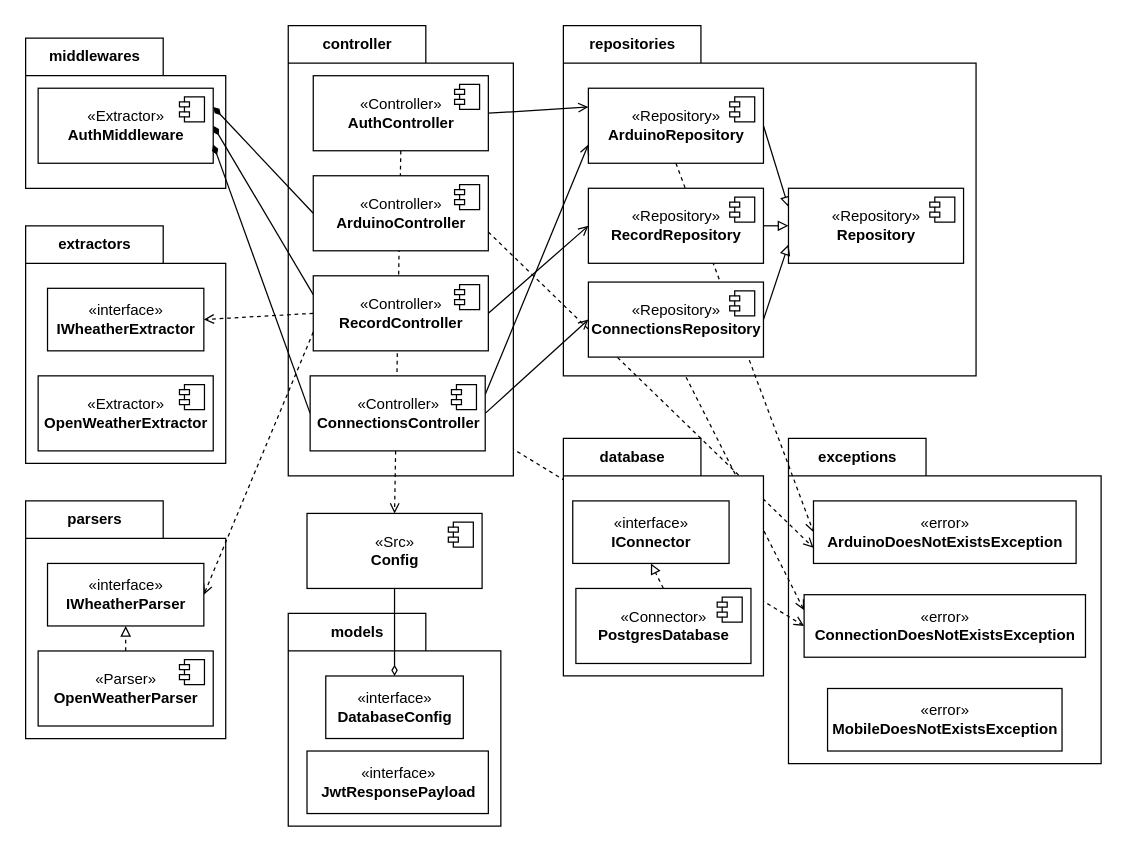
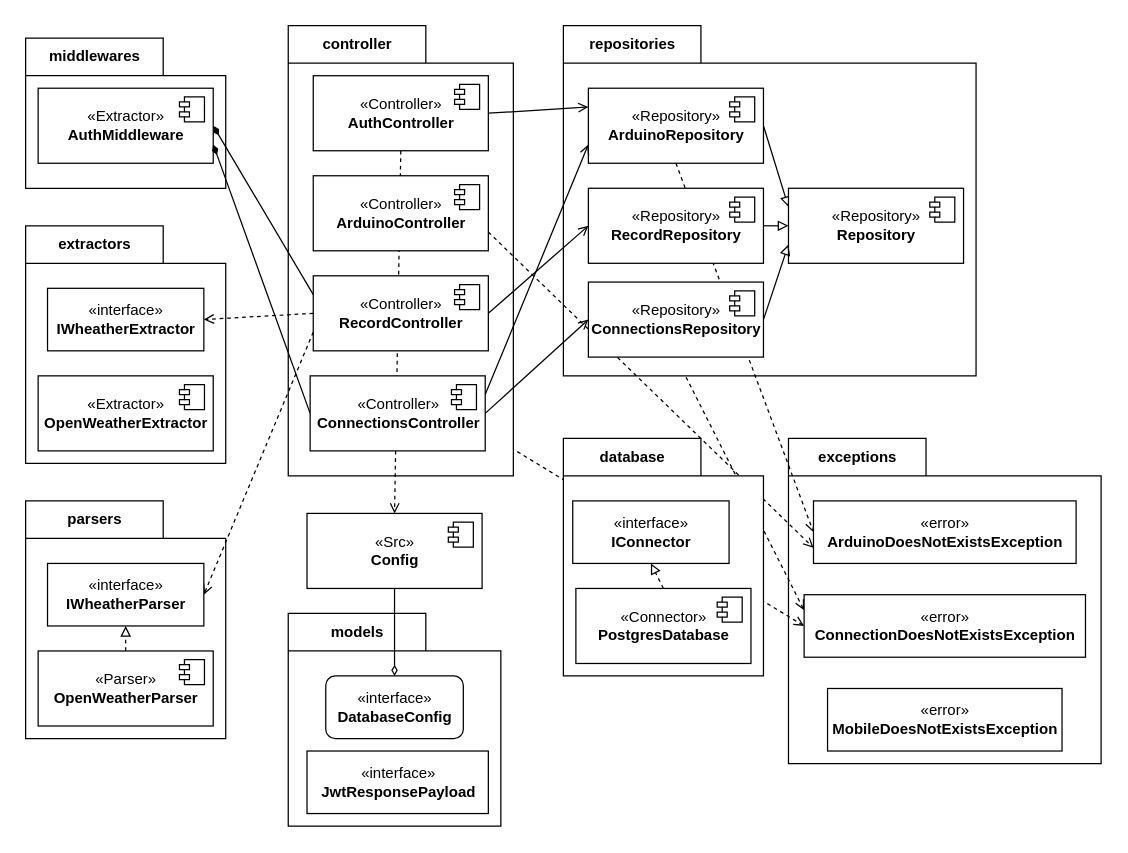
(267, 164) -> none
(394, 707) -> (394, 707)
